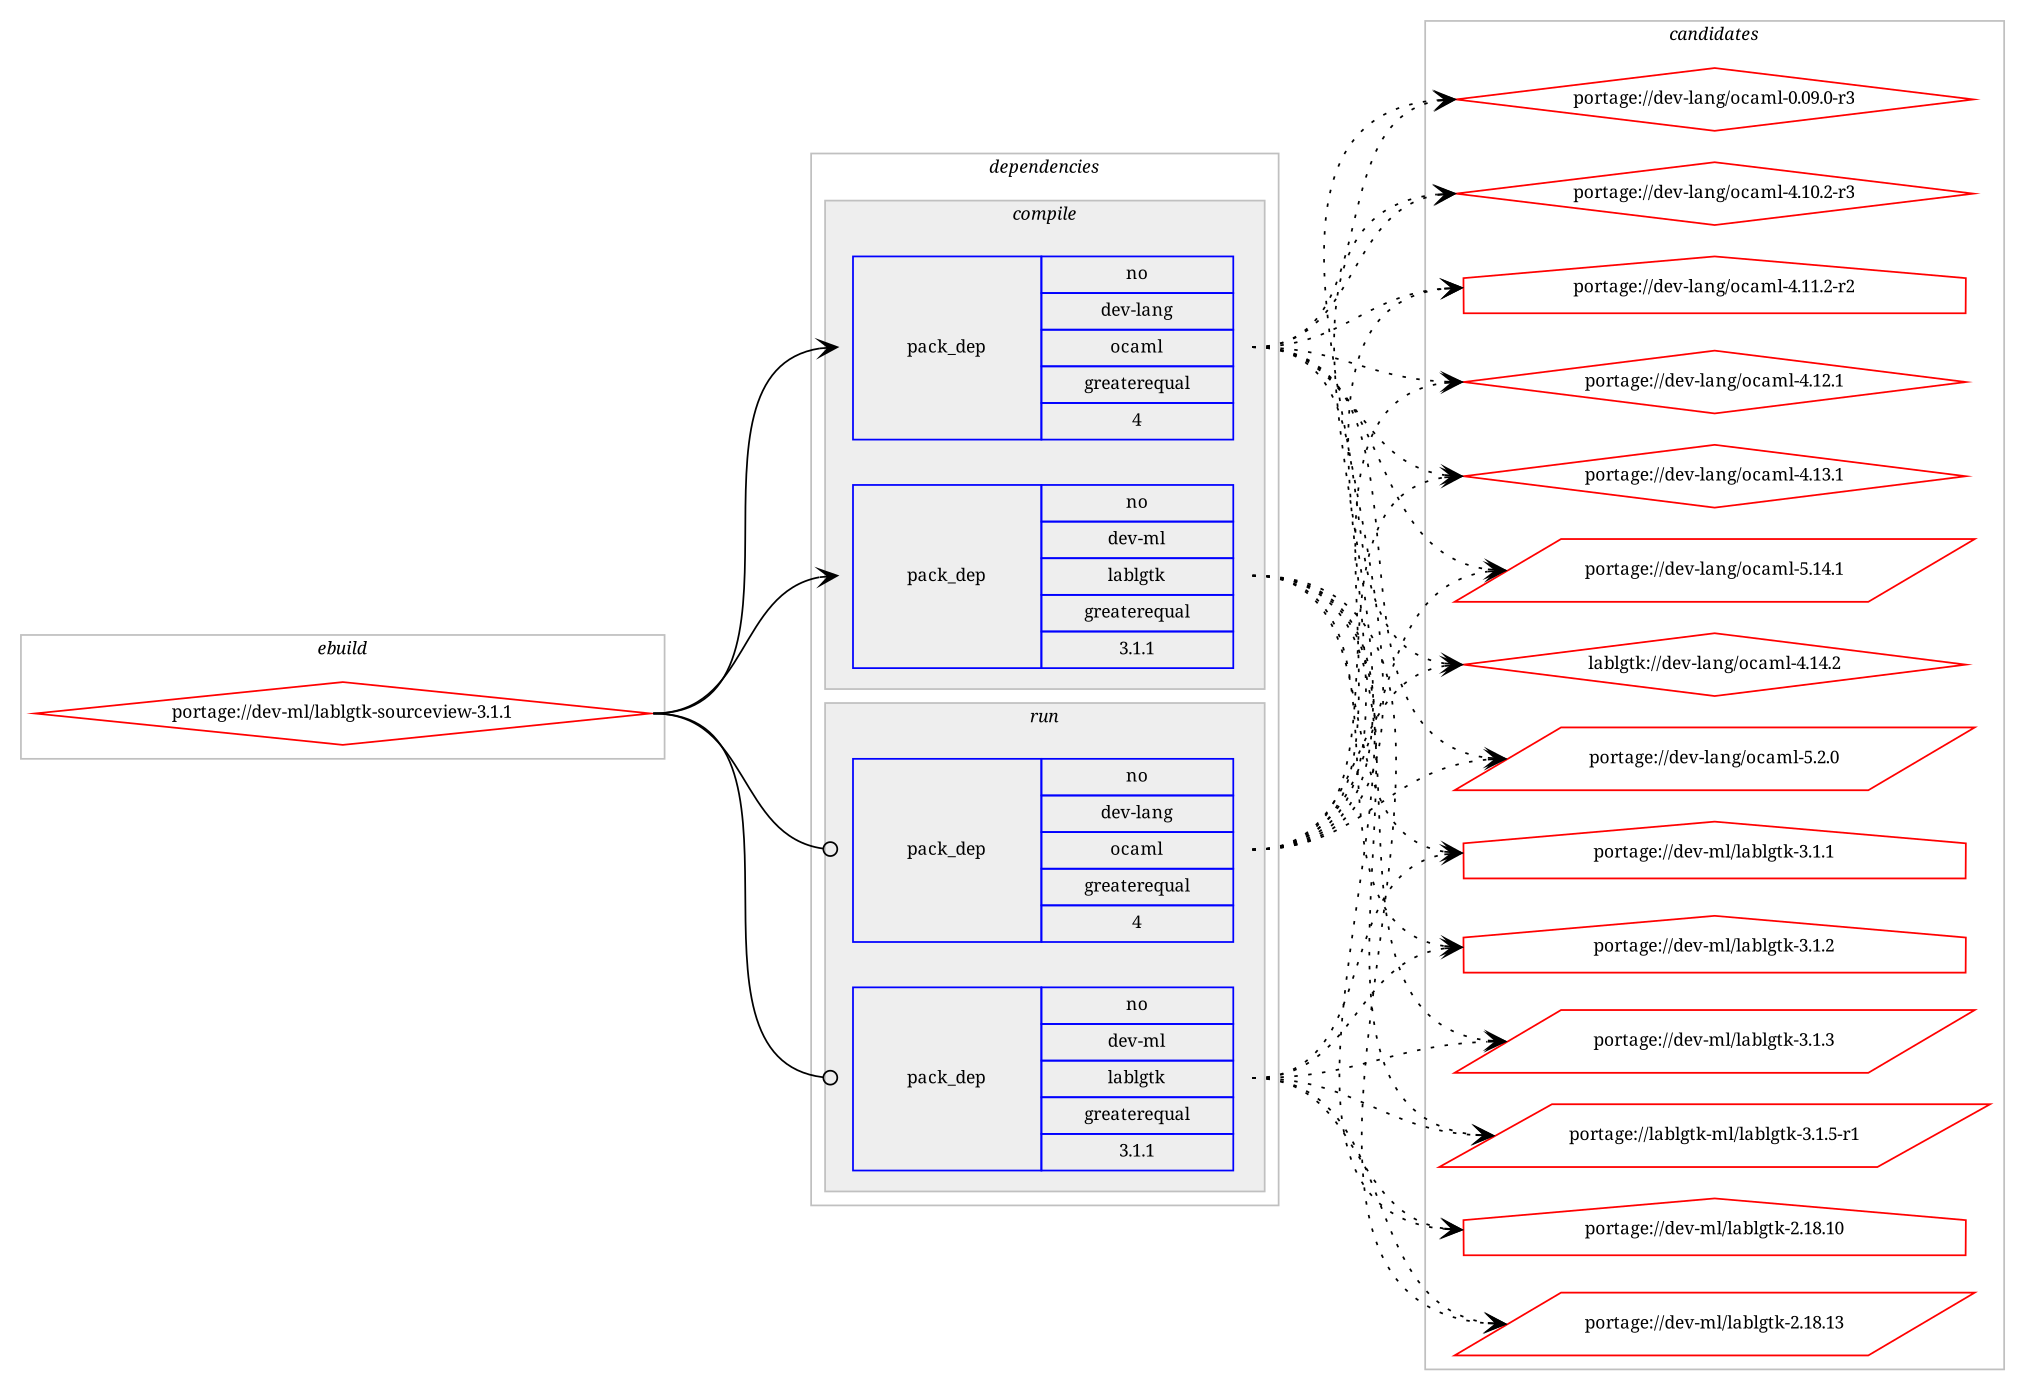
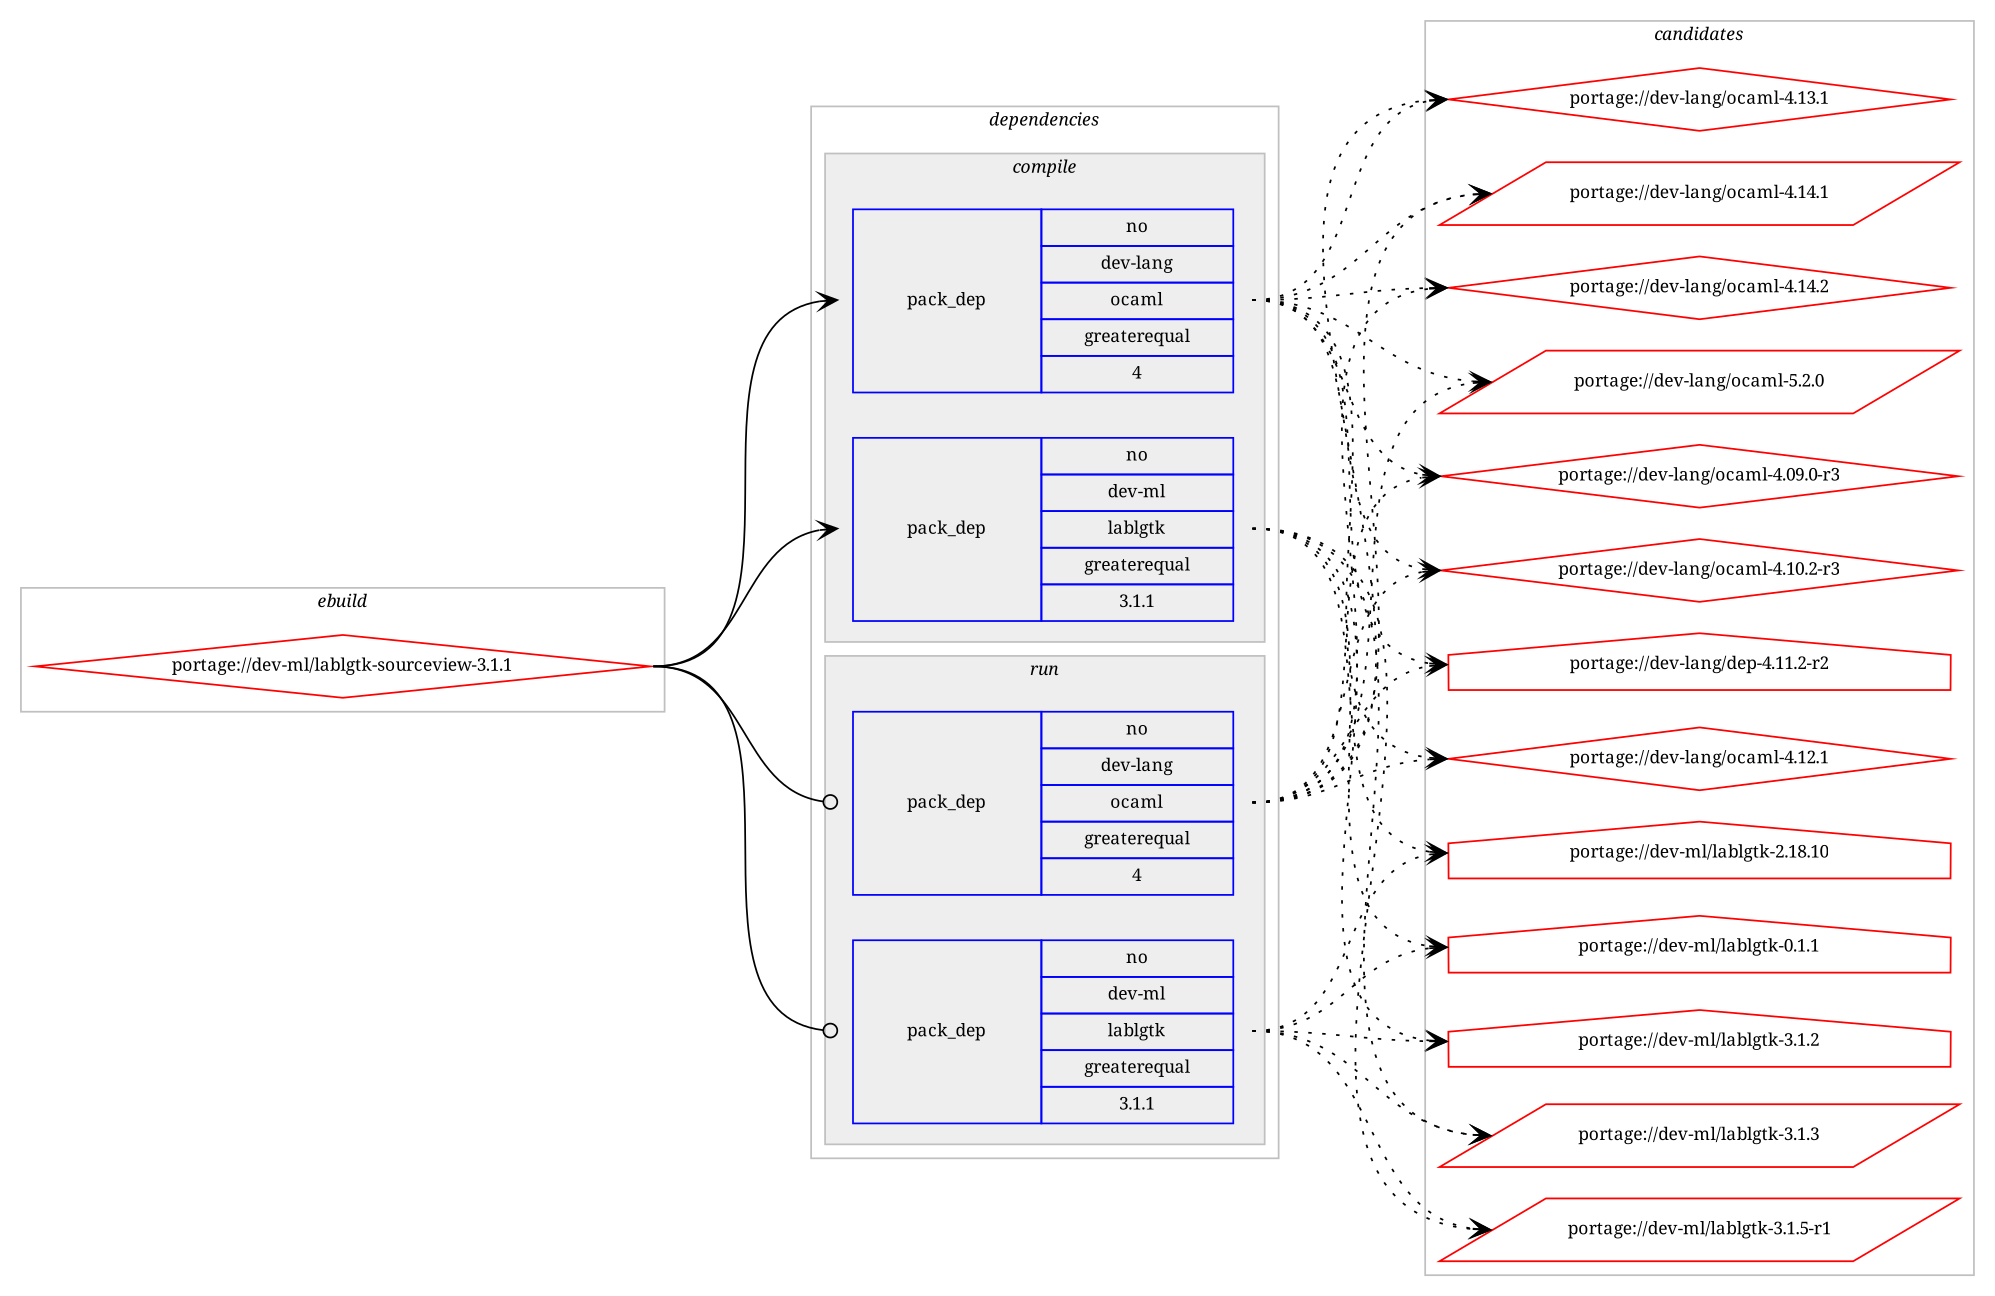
(1715, 99) -> (1700, 476)
(1715, 288) -> (1700, 665)
(1715, 570) -> (1700, 194)
(1715, 665) -> (1700, 288)
(1715, 853) -> (1700, 947)
(1715, 1136) -> (1700, 1230)
(1715, 1324) -> none
